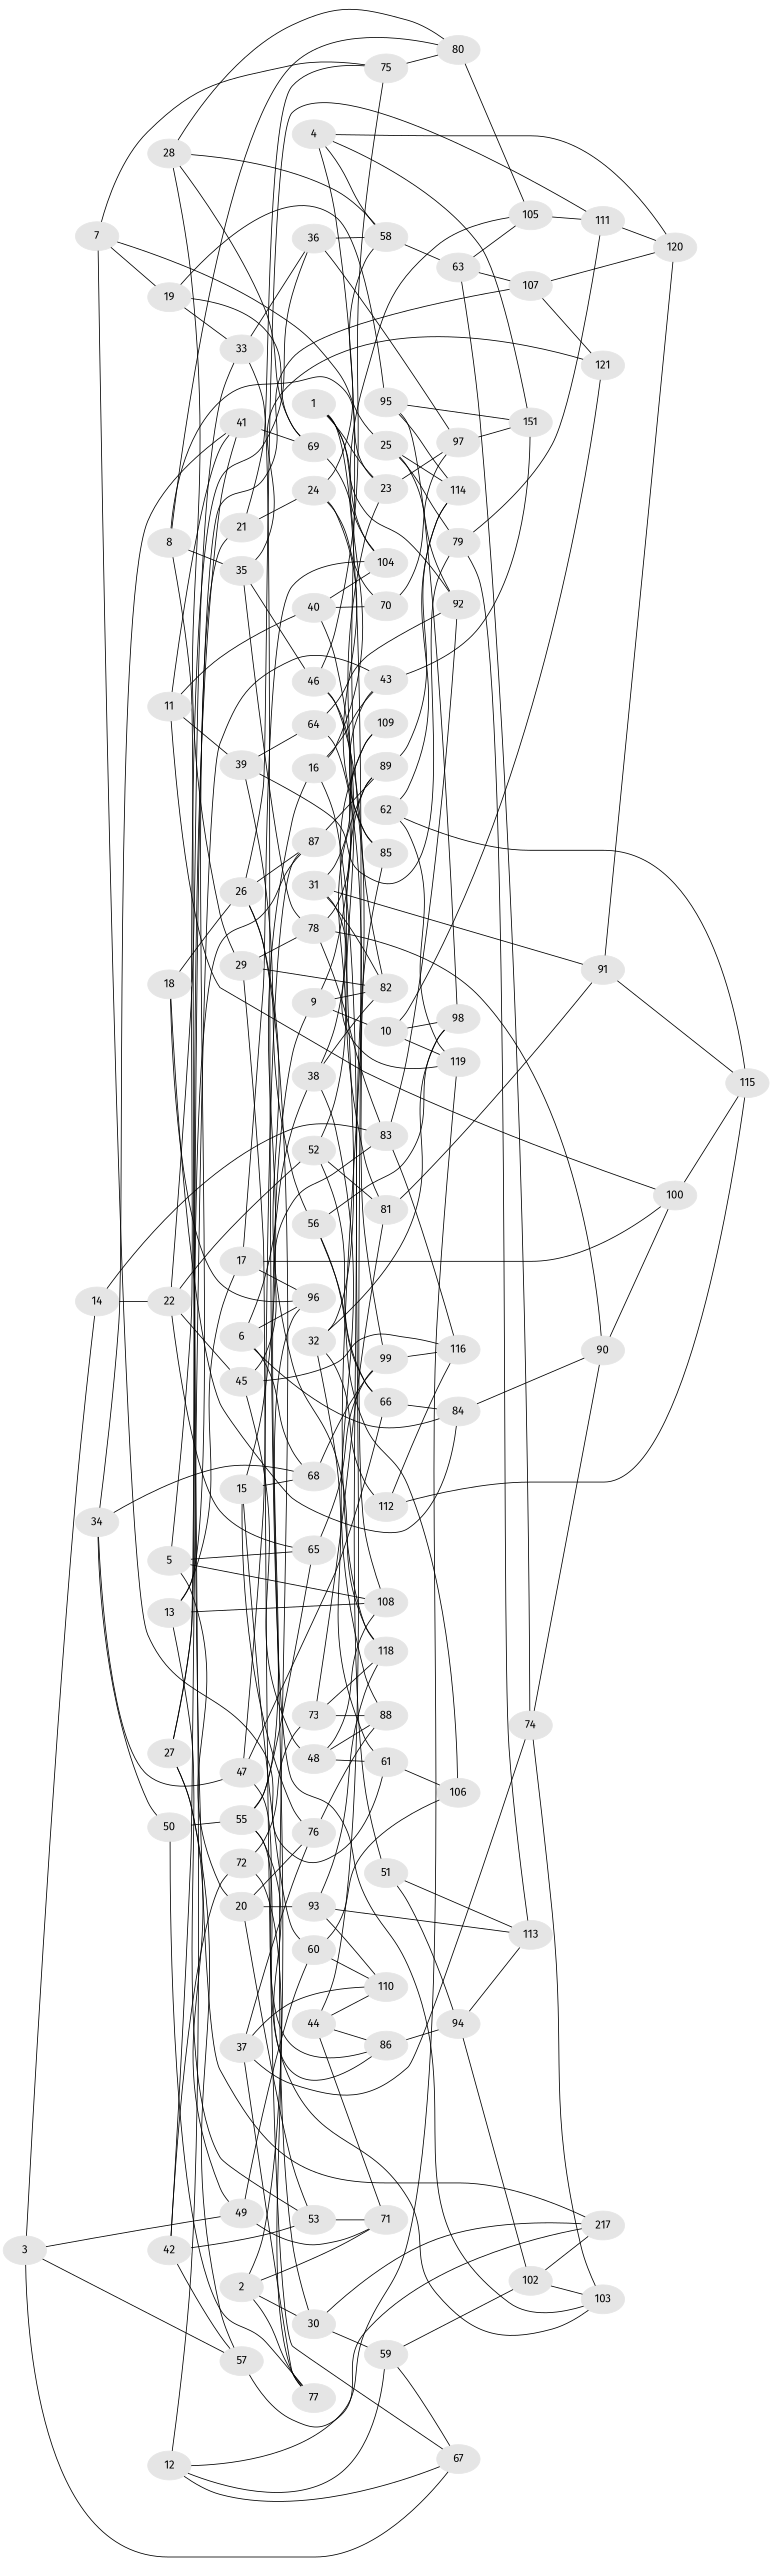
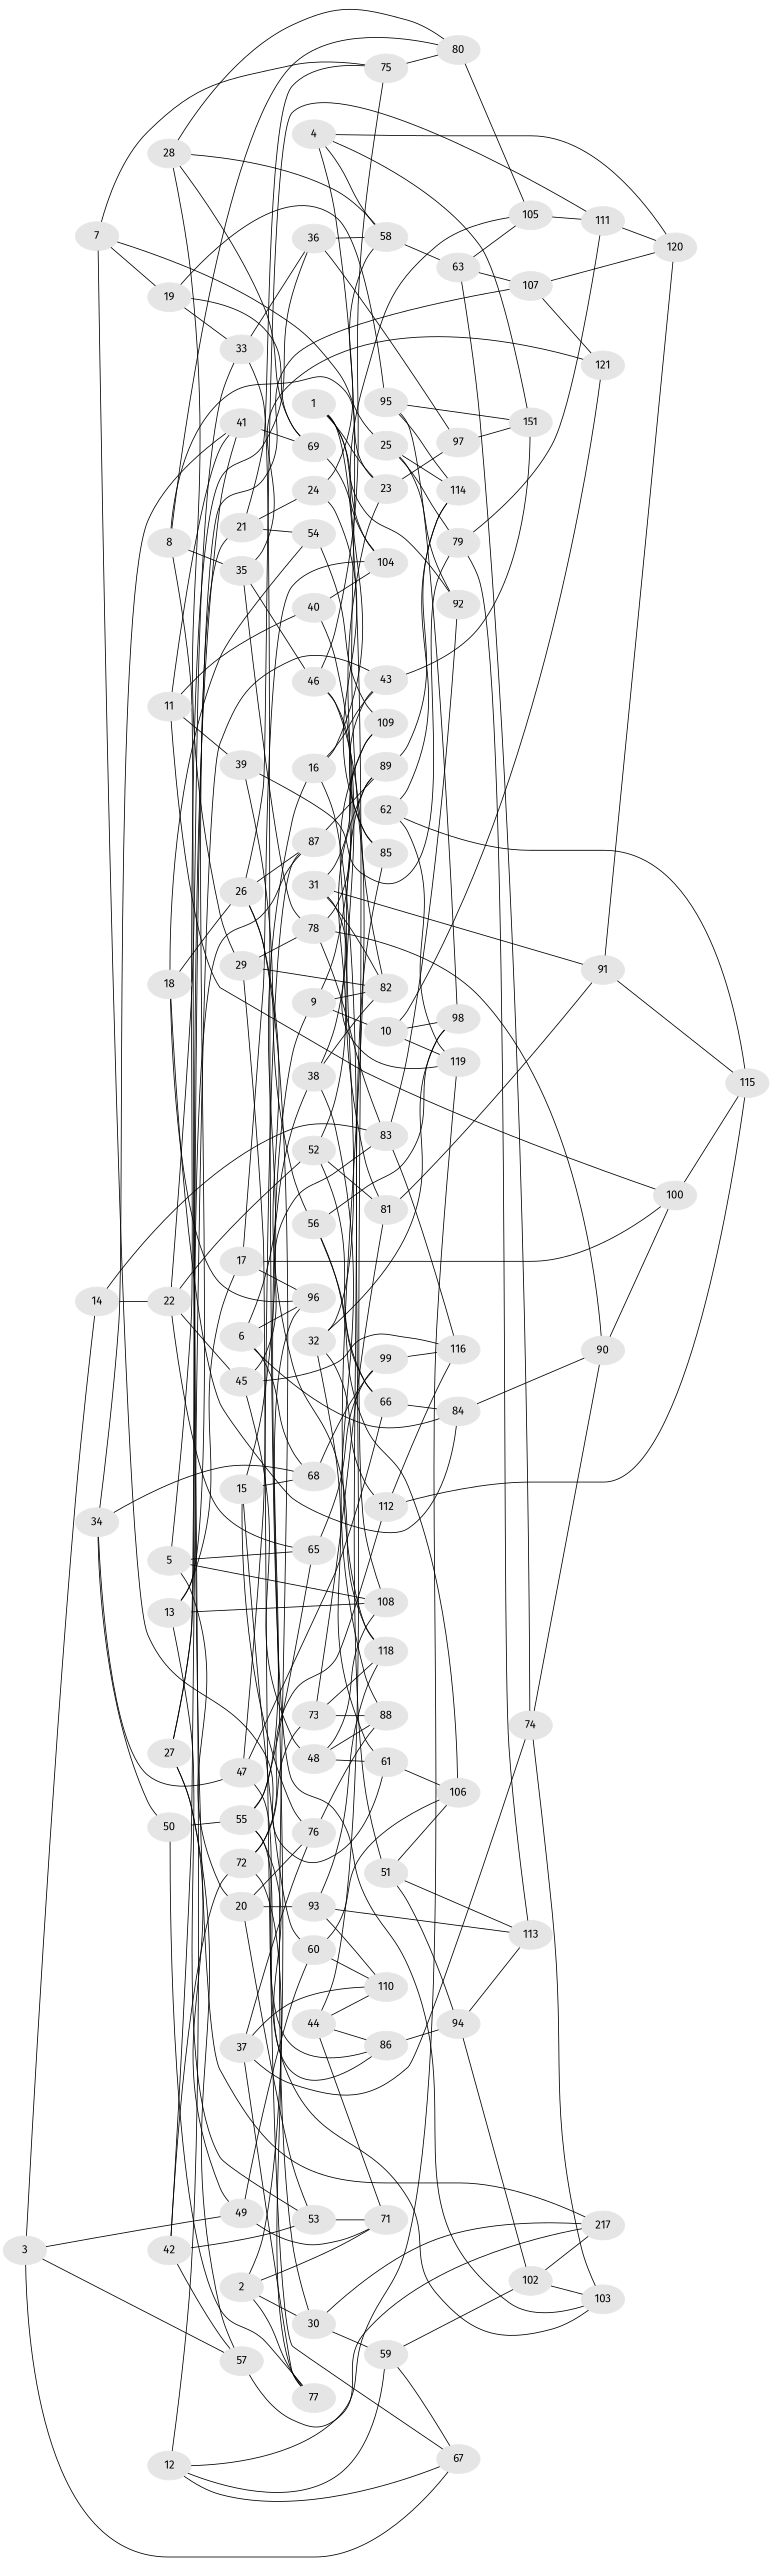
none -> (314, 534)
(386, 606) -> none
(314, 725) -> none
none -> (305, 1681)
none -> (422, 1833)
